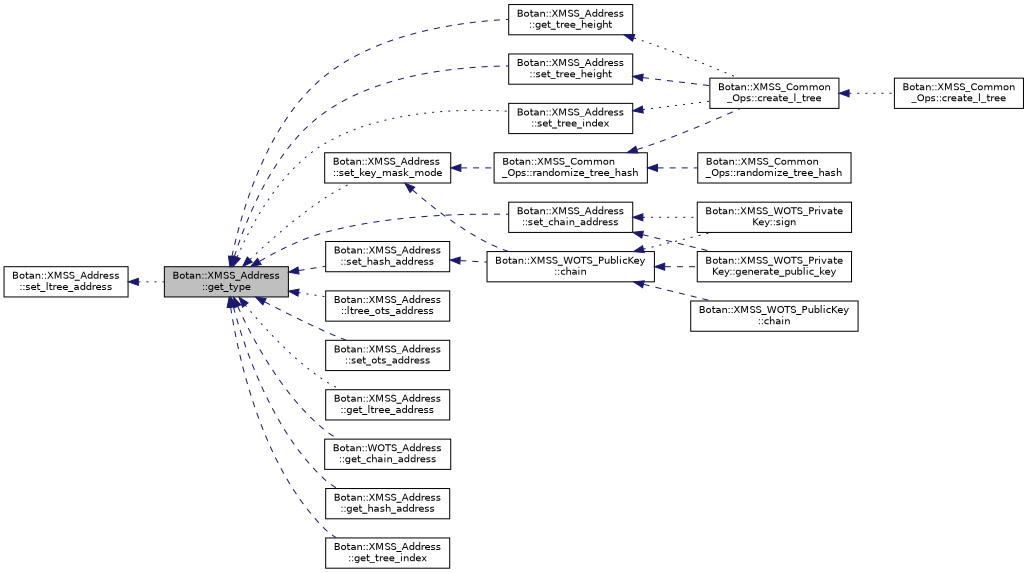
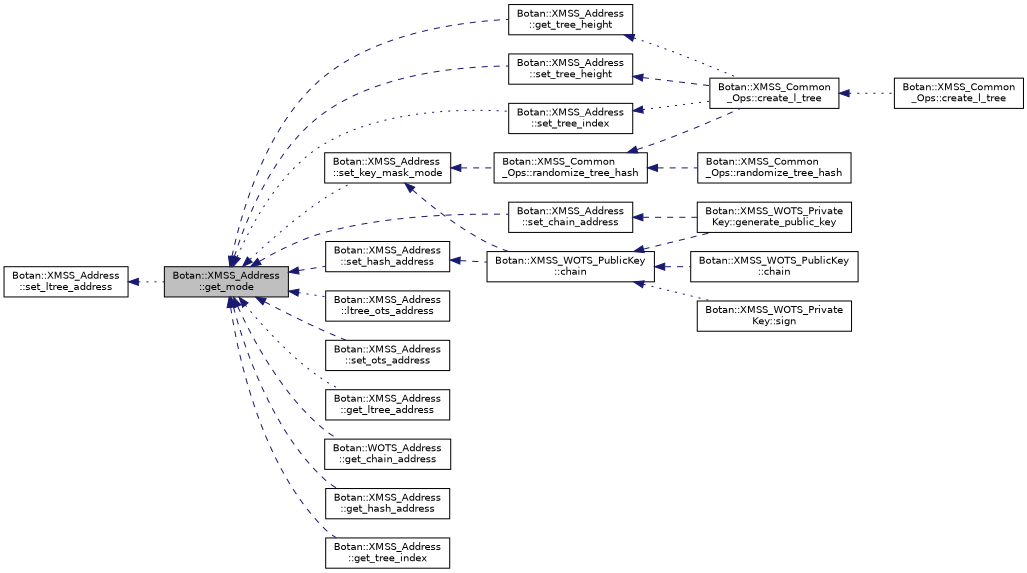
(670, 217) -> none
(226, 282) -> (226, 282)
